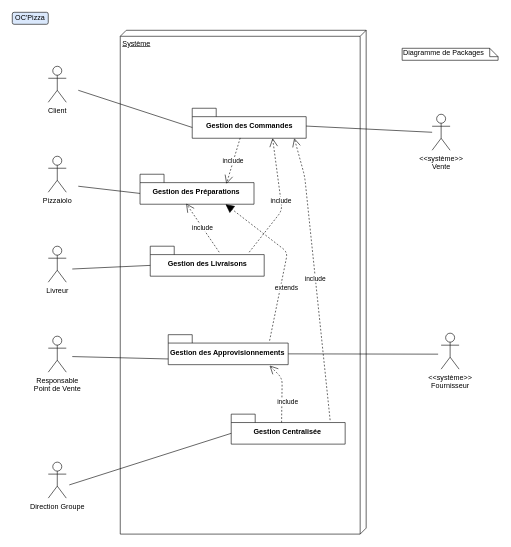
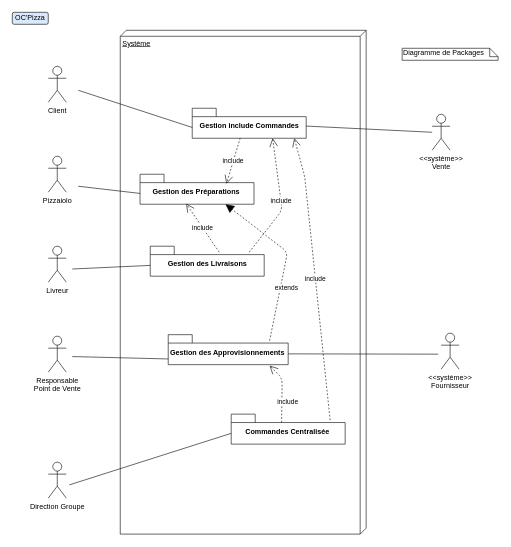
(250, 126) -> (250, 126)
(289, 432) -> (289, 432)
